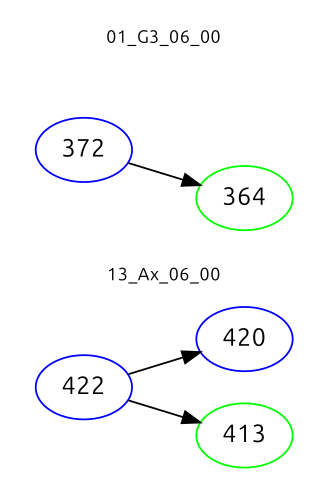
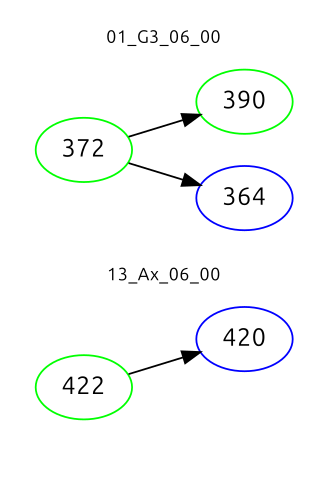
none -> (245, 102)
(84, 150) -> (84, 150)
(245, 198) -> (245, 198)
(84, 387) -> (84, 387)
(245, 435) -> none
